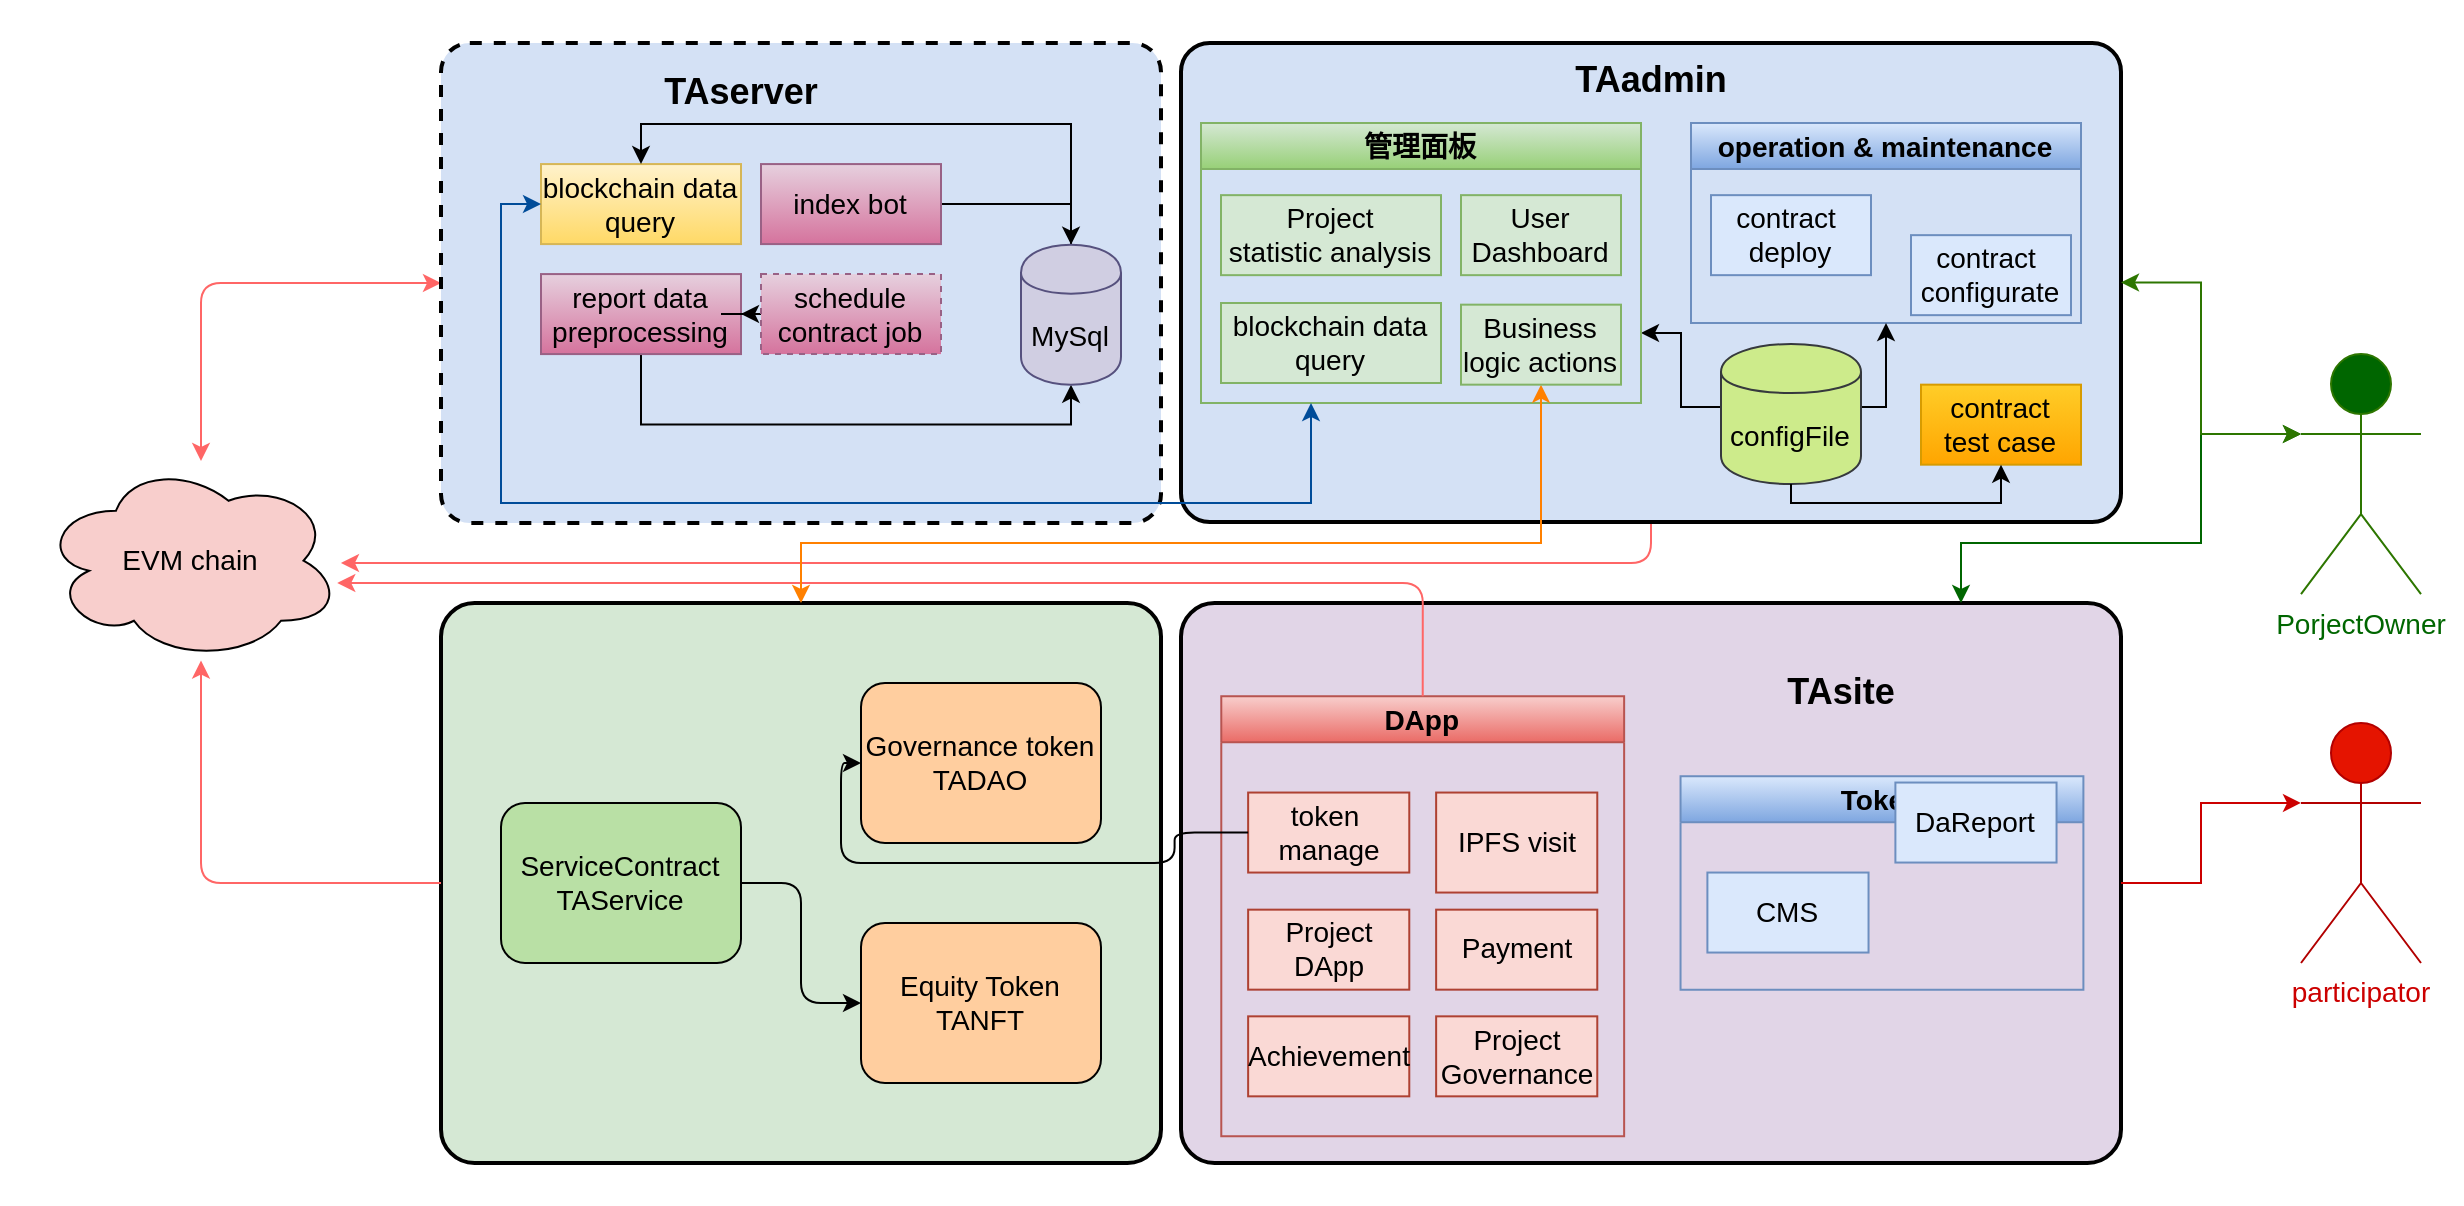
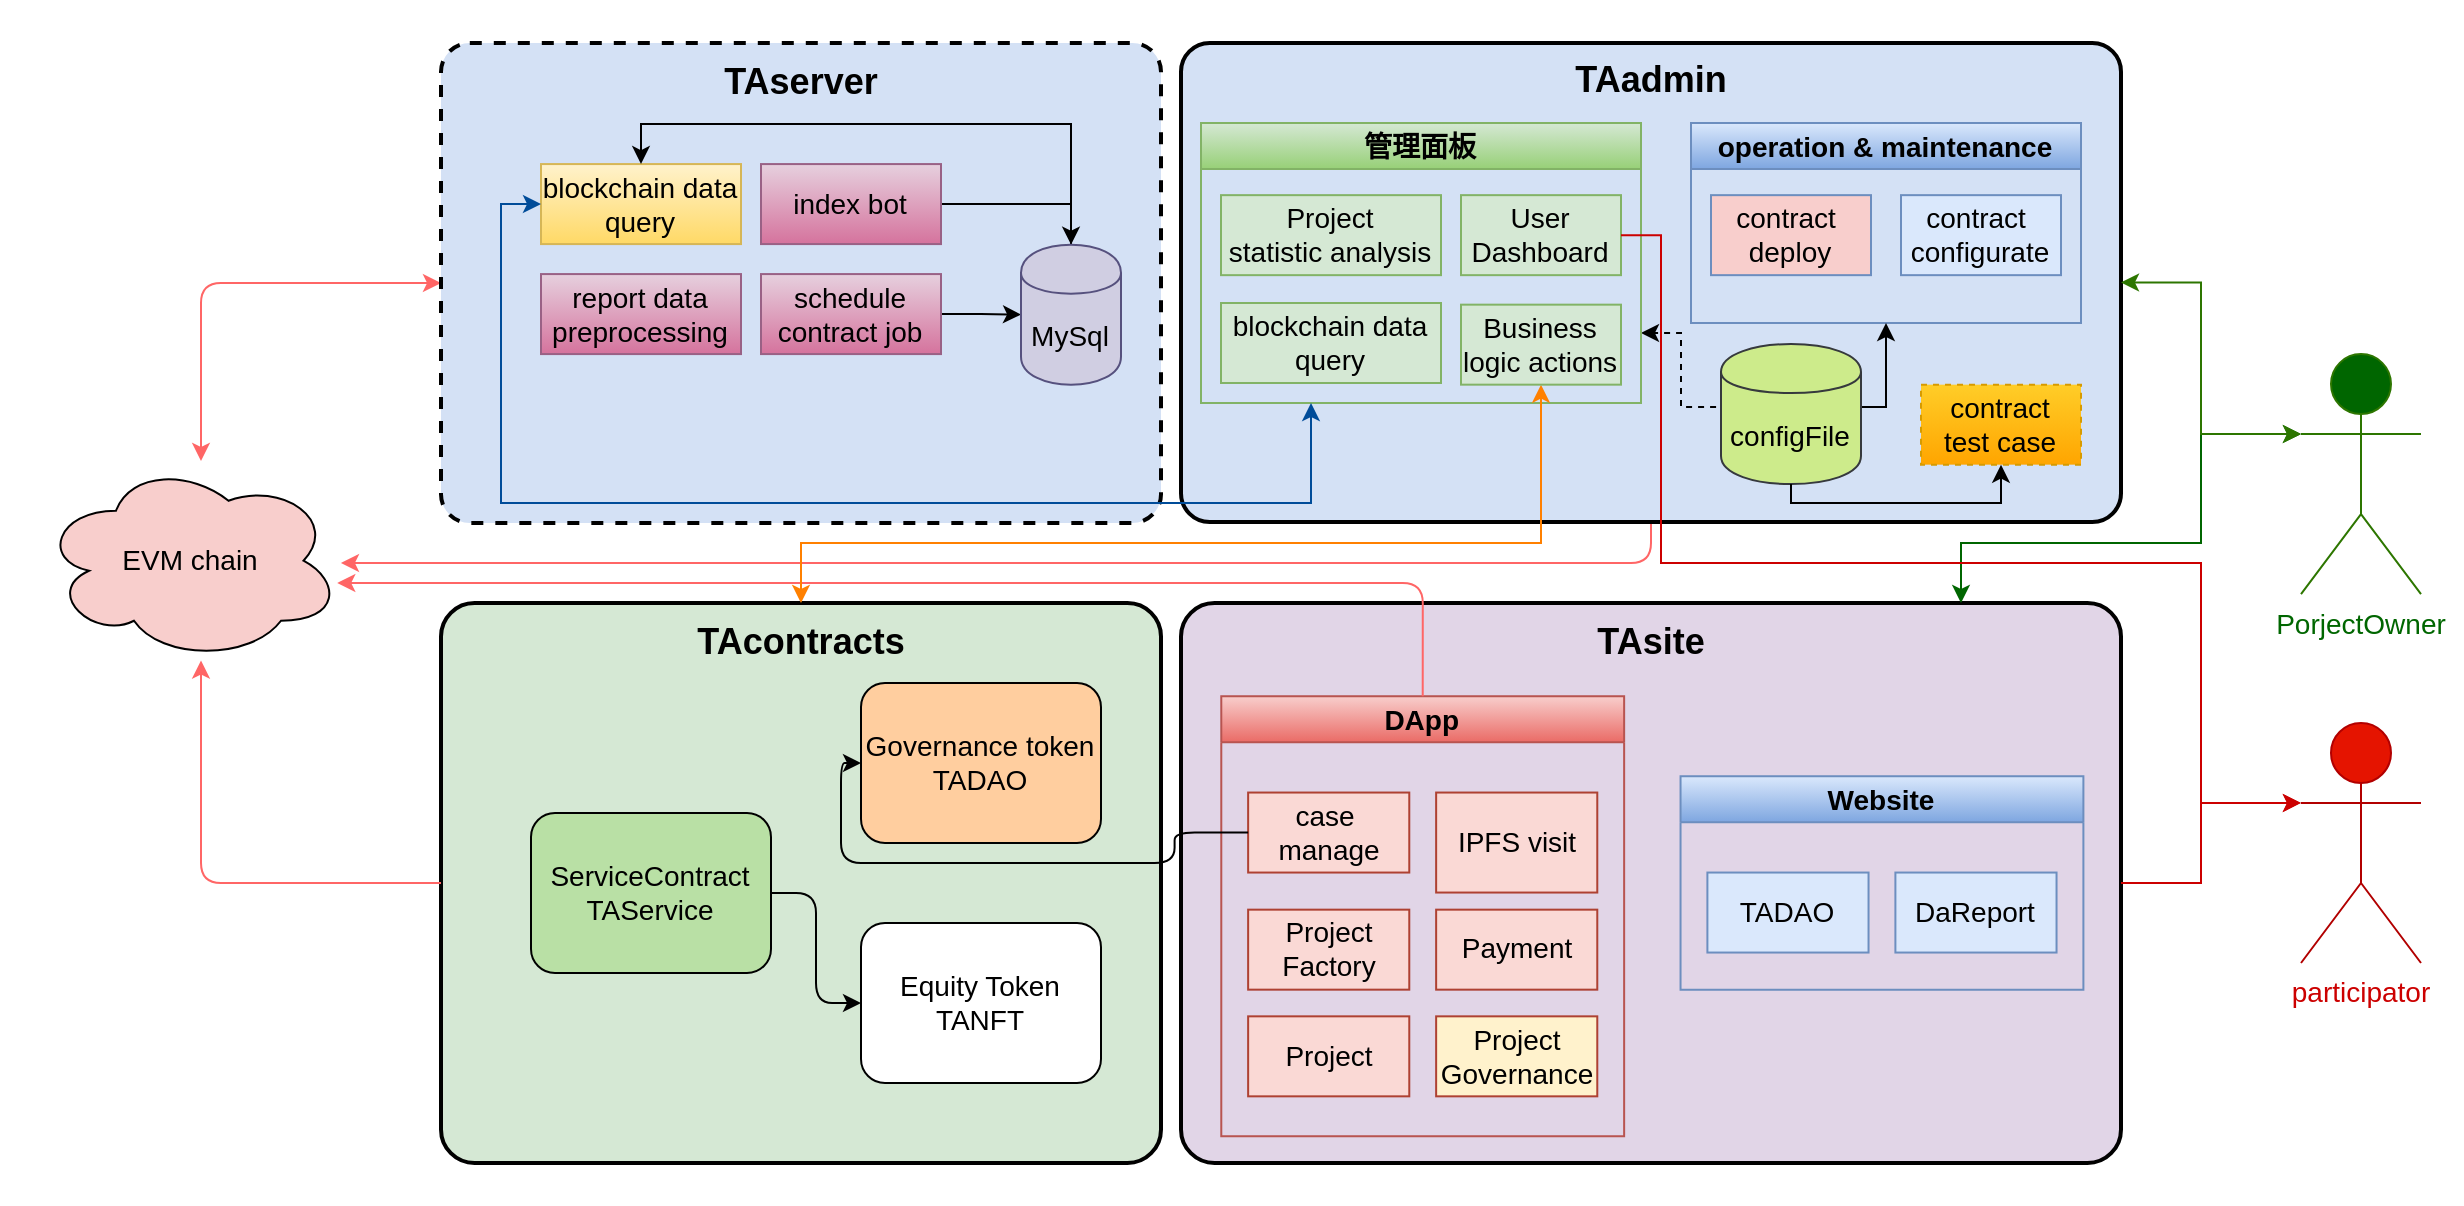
(741, 93) -> (801, 83)
(1791, 235) -> (1791, 235)
(1991, 275) -> (1981, 235)
(721, 314) -> (974, 314)
(851, 314) -> (851, 314)
(1681, 380) -> (1681, 380)
(834, 425) -> none
(2001, 425) -> (2001, 425)
none -> (1866, 563)
none -> (801, 643)
(1841, 693) -> (1651, 643)
(1881, 801) -> (1881, 801)
(1976, 823) -> (1976, 913)
(1330, 833) -> (1330, 833)
(621, 883) -> (651, 893)
(1788, 913) -> (1788, 913)
(1330, 949) -> (1330, 949)
(981, 1003) -> (981, 1003)
(1517, 1056) -> (1517, 1056)
(1330, 1057) -> (1330, 1057)
